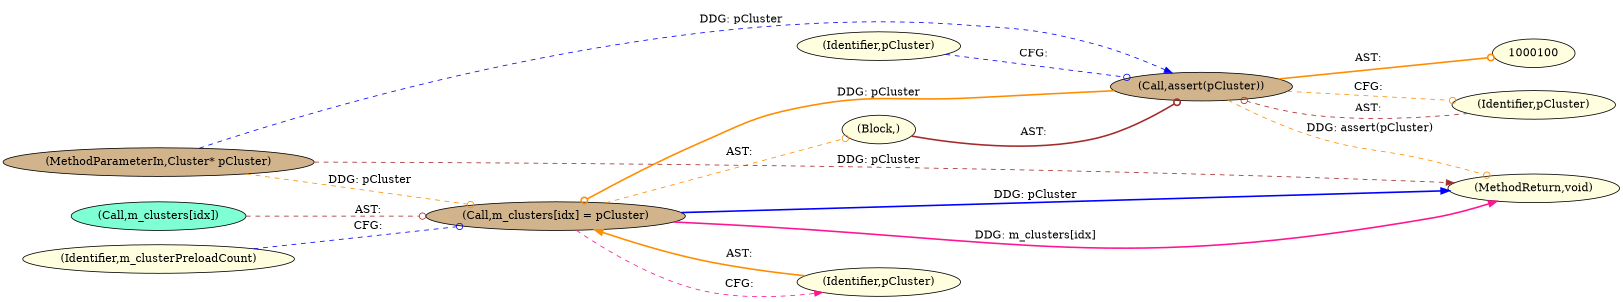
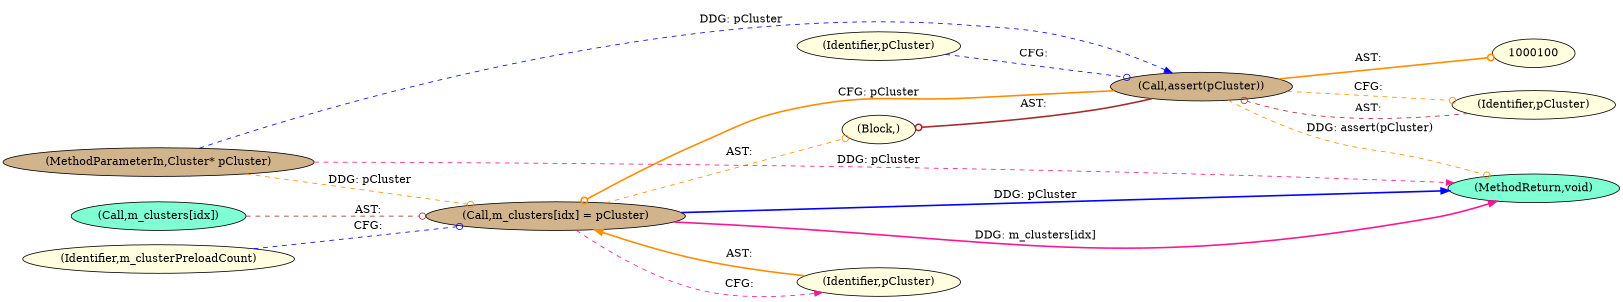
(879, 93) -> (879, 93)
(1047, 145) -> (1038, 117)
(880, 167) -> (880, 167)
(1534, 188) -> (1534, 188)
